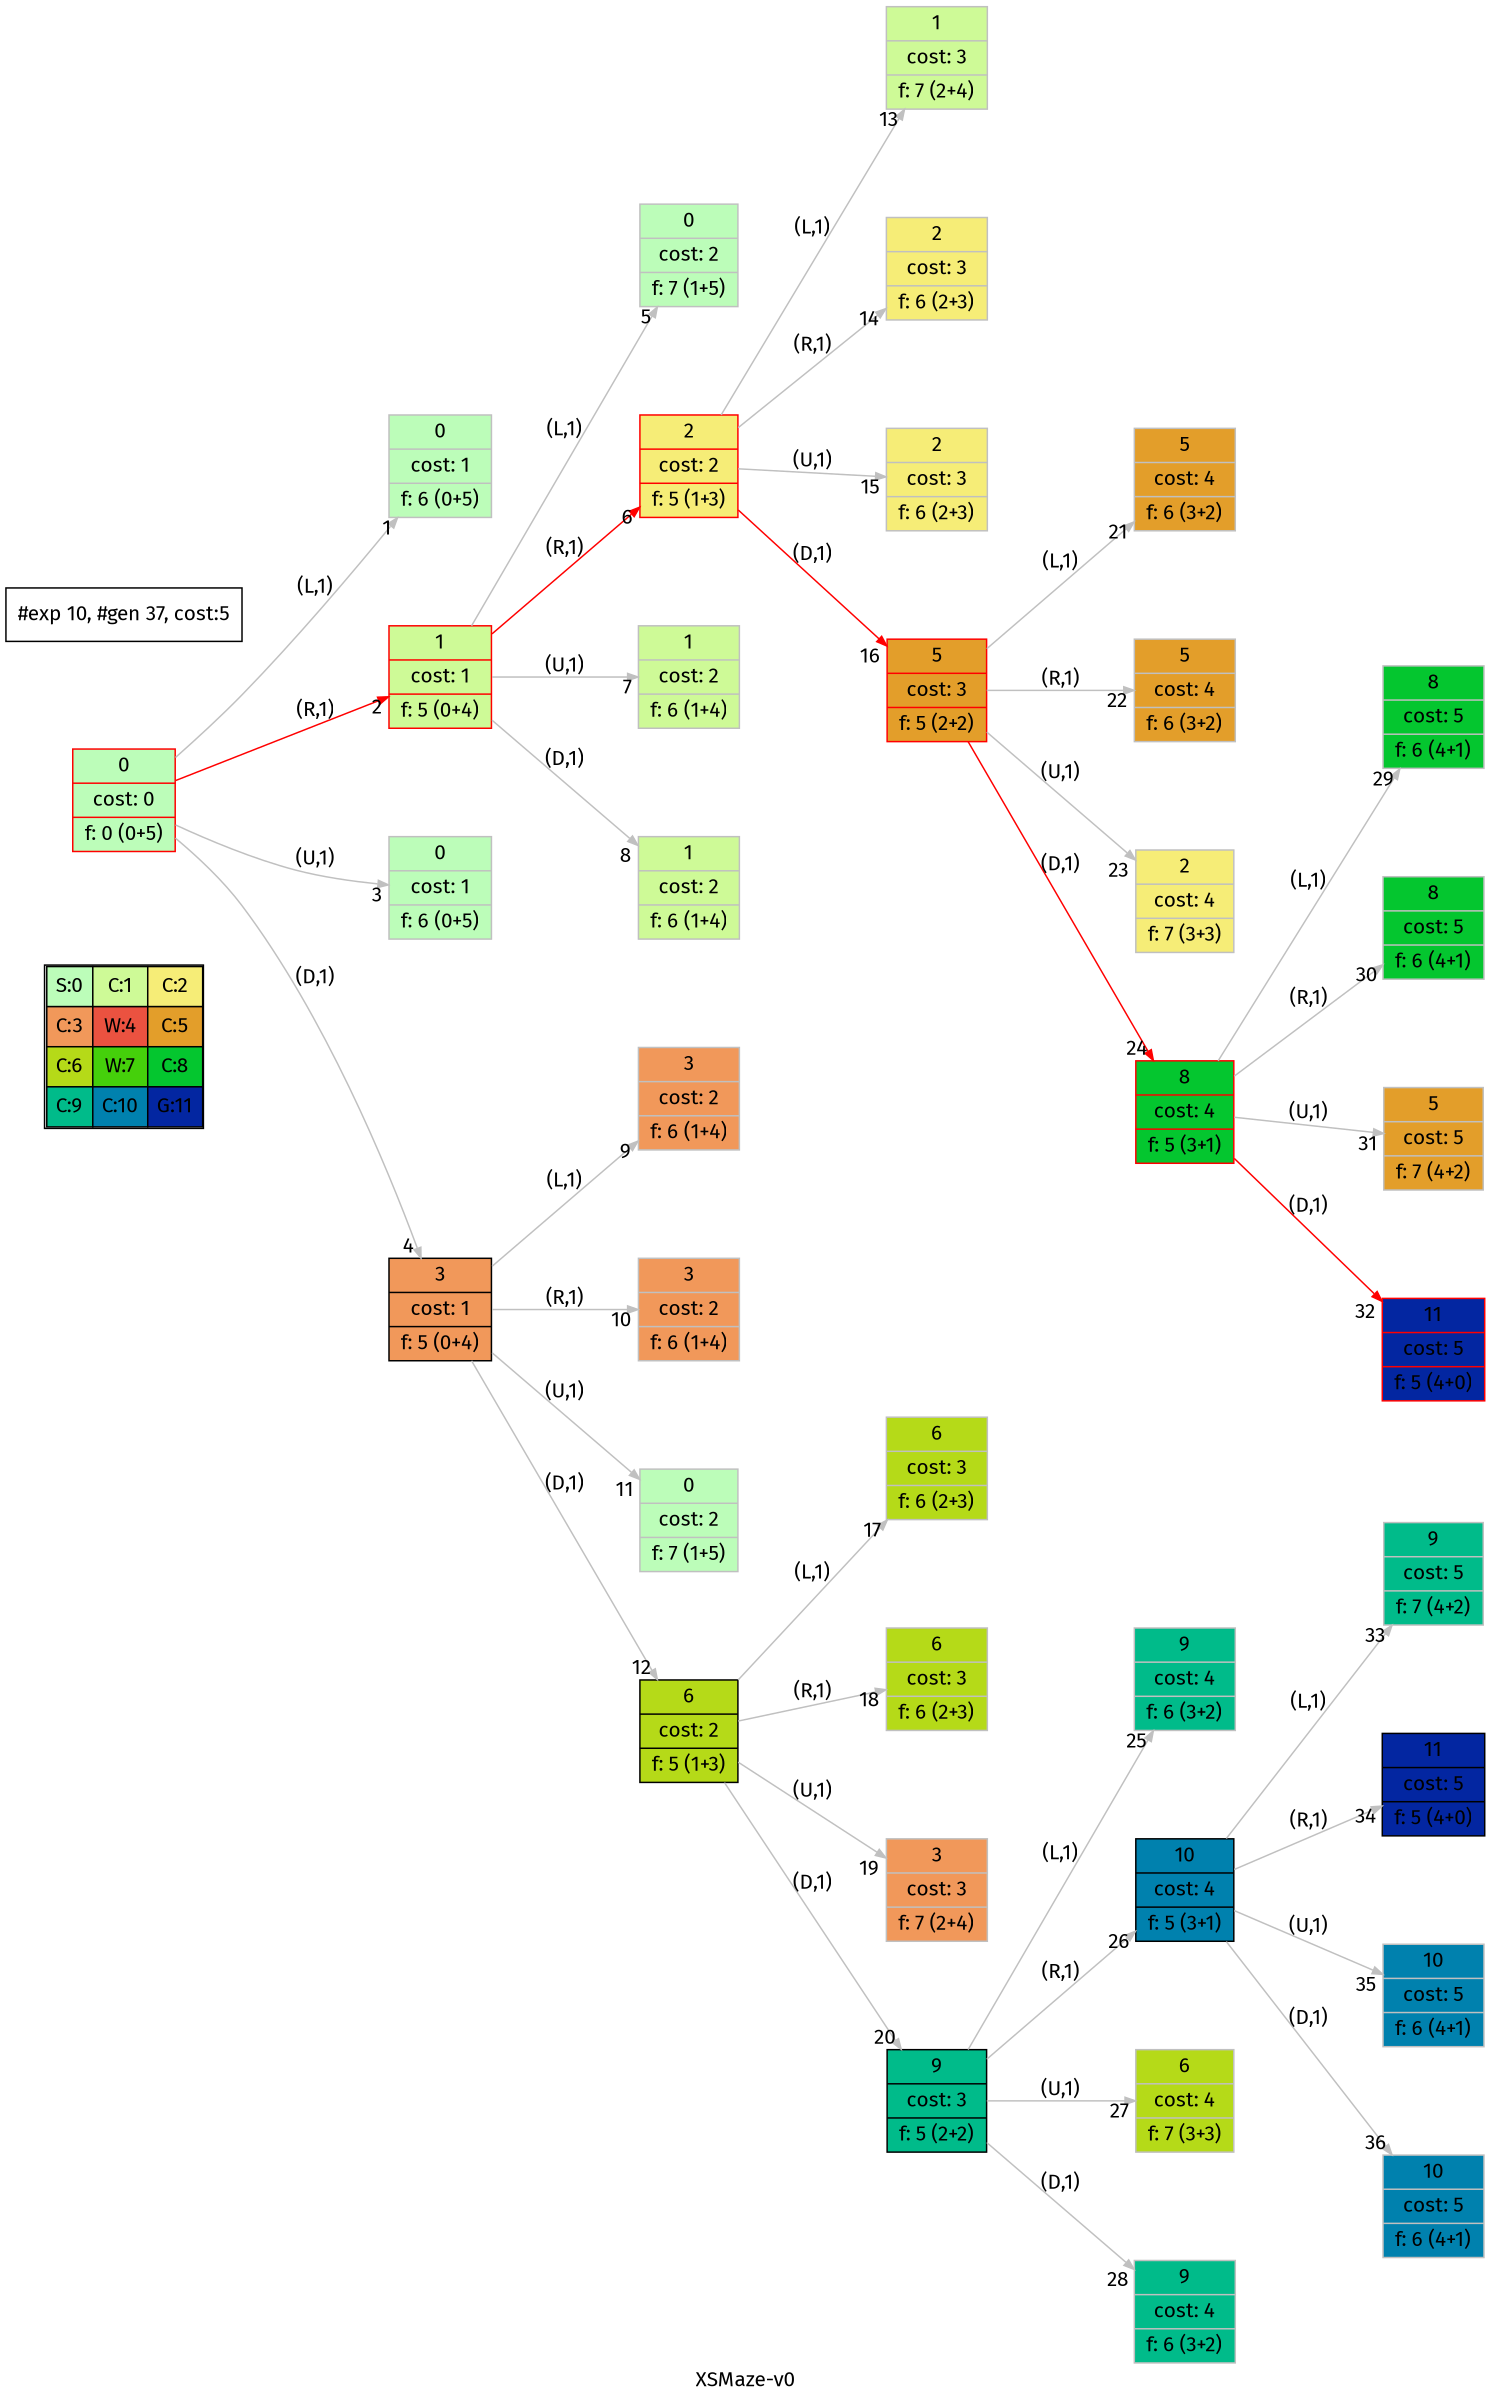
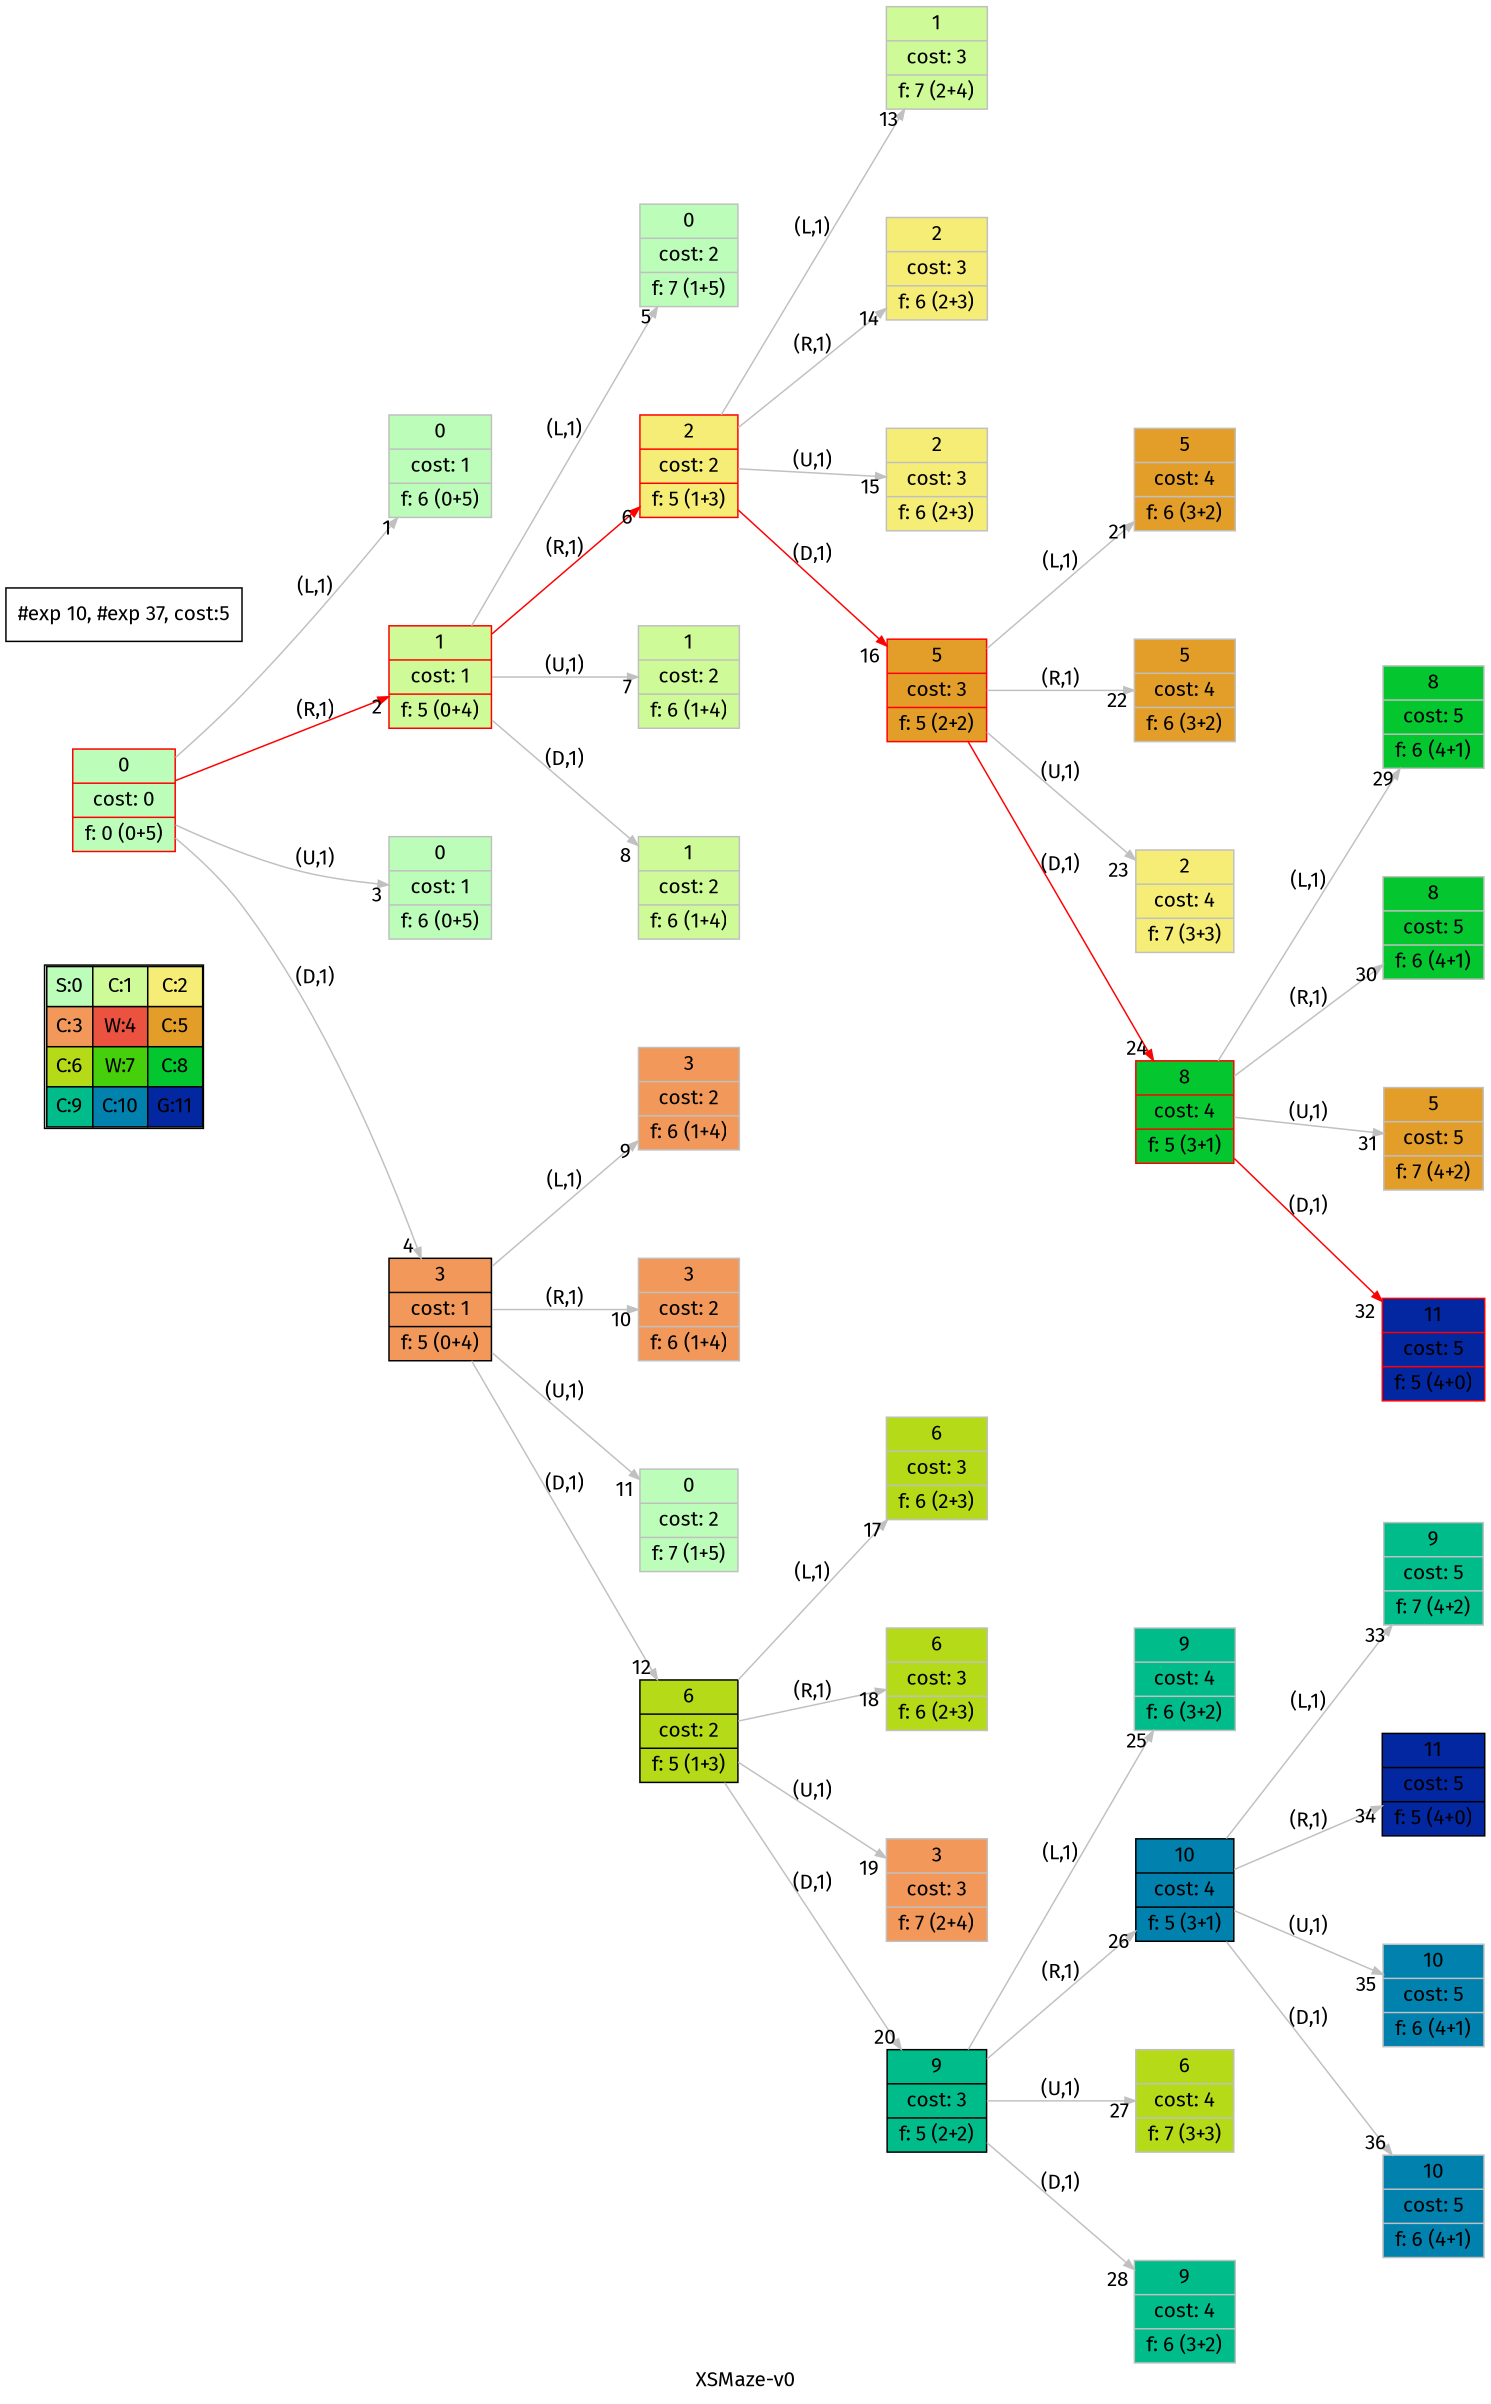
(124, 615) -> (124, 615)
